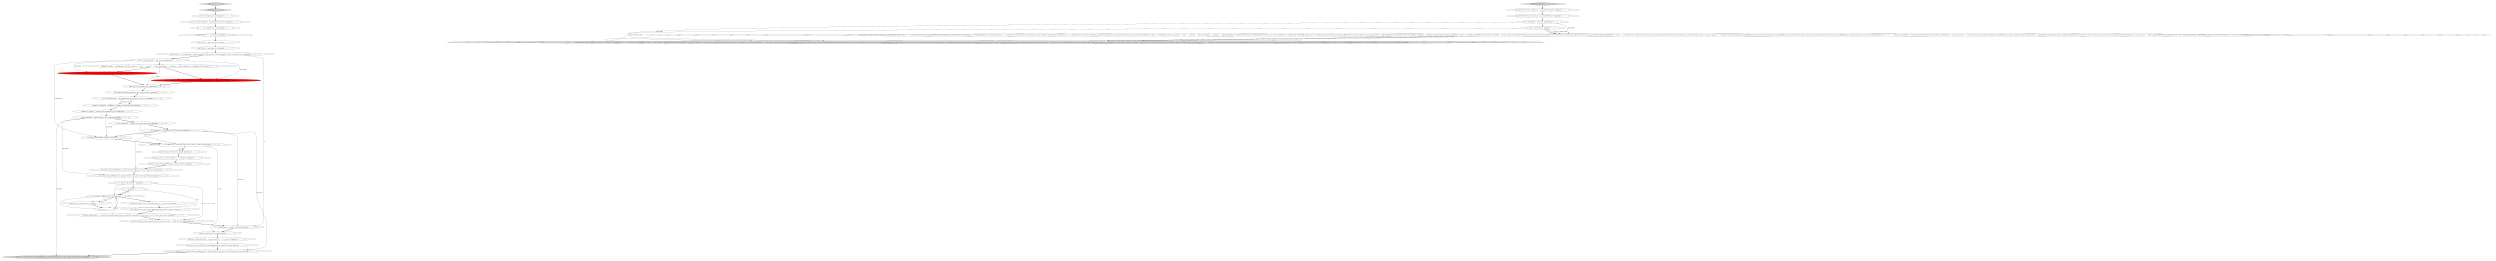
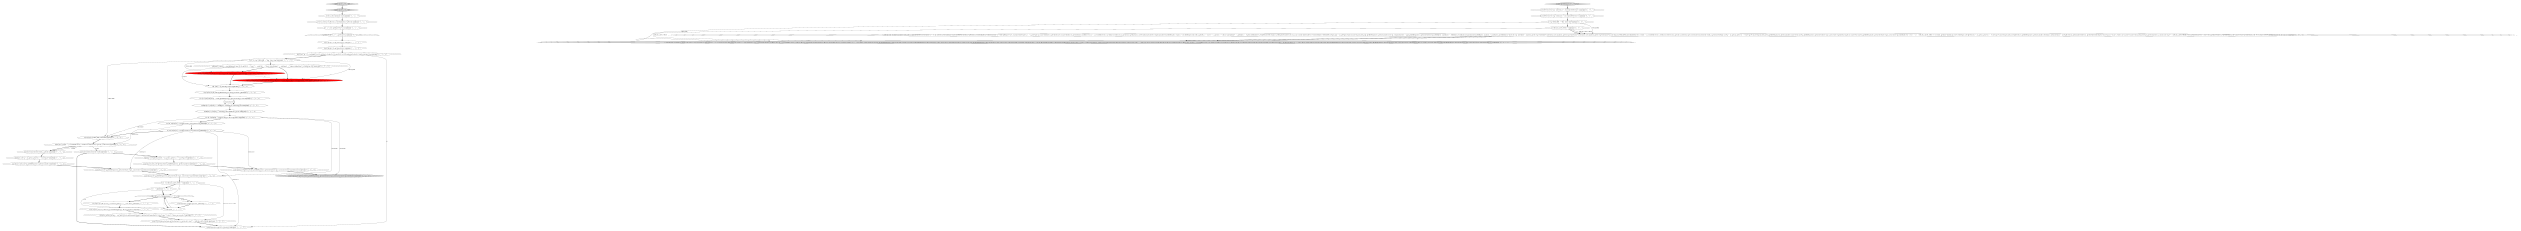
(228, 230) -> (101, 224)
